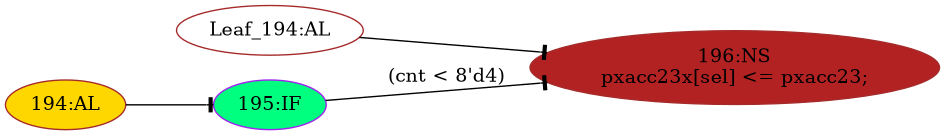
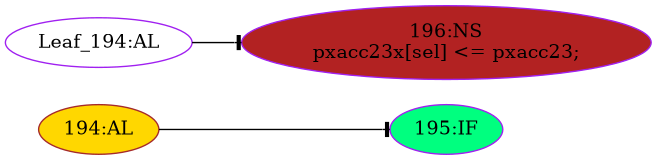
(270, 30) -> (99, 43)
(735, 68) -> (446, 43)
(433, 92) -> none
